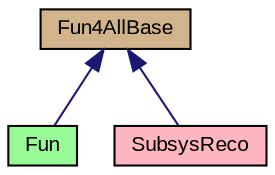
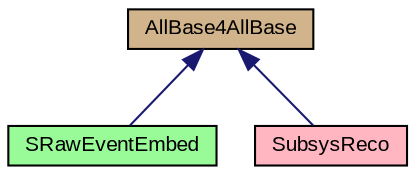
(116, 29) -> (221, 29)
(43, 146) -> (112, 146)
